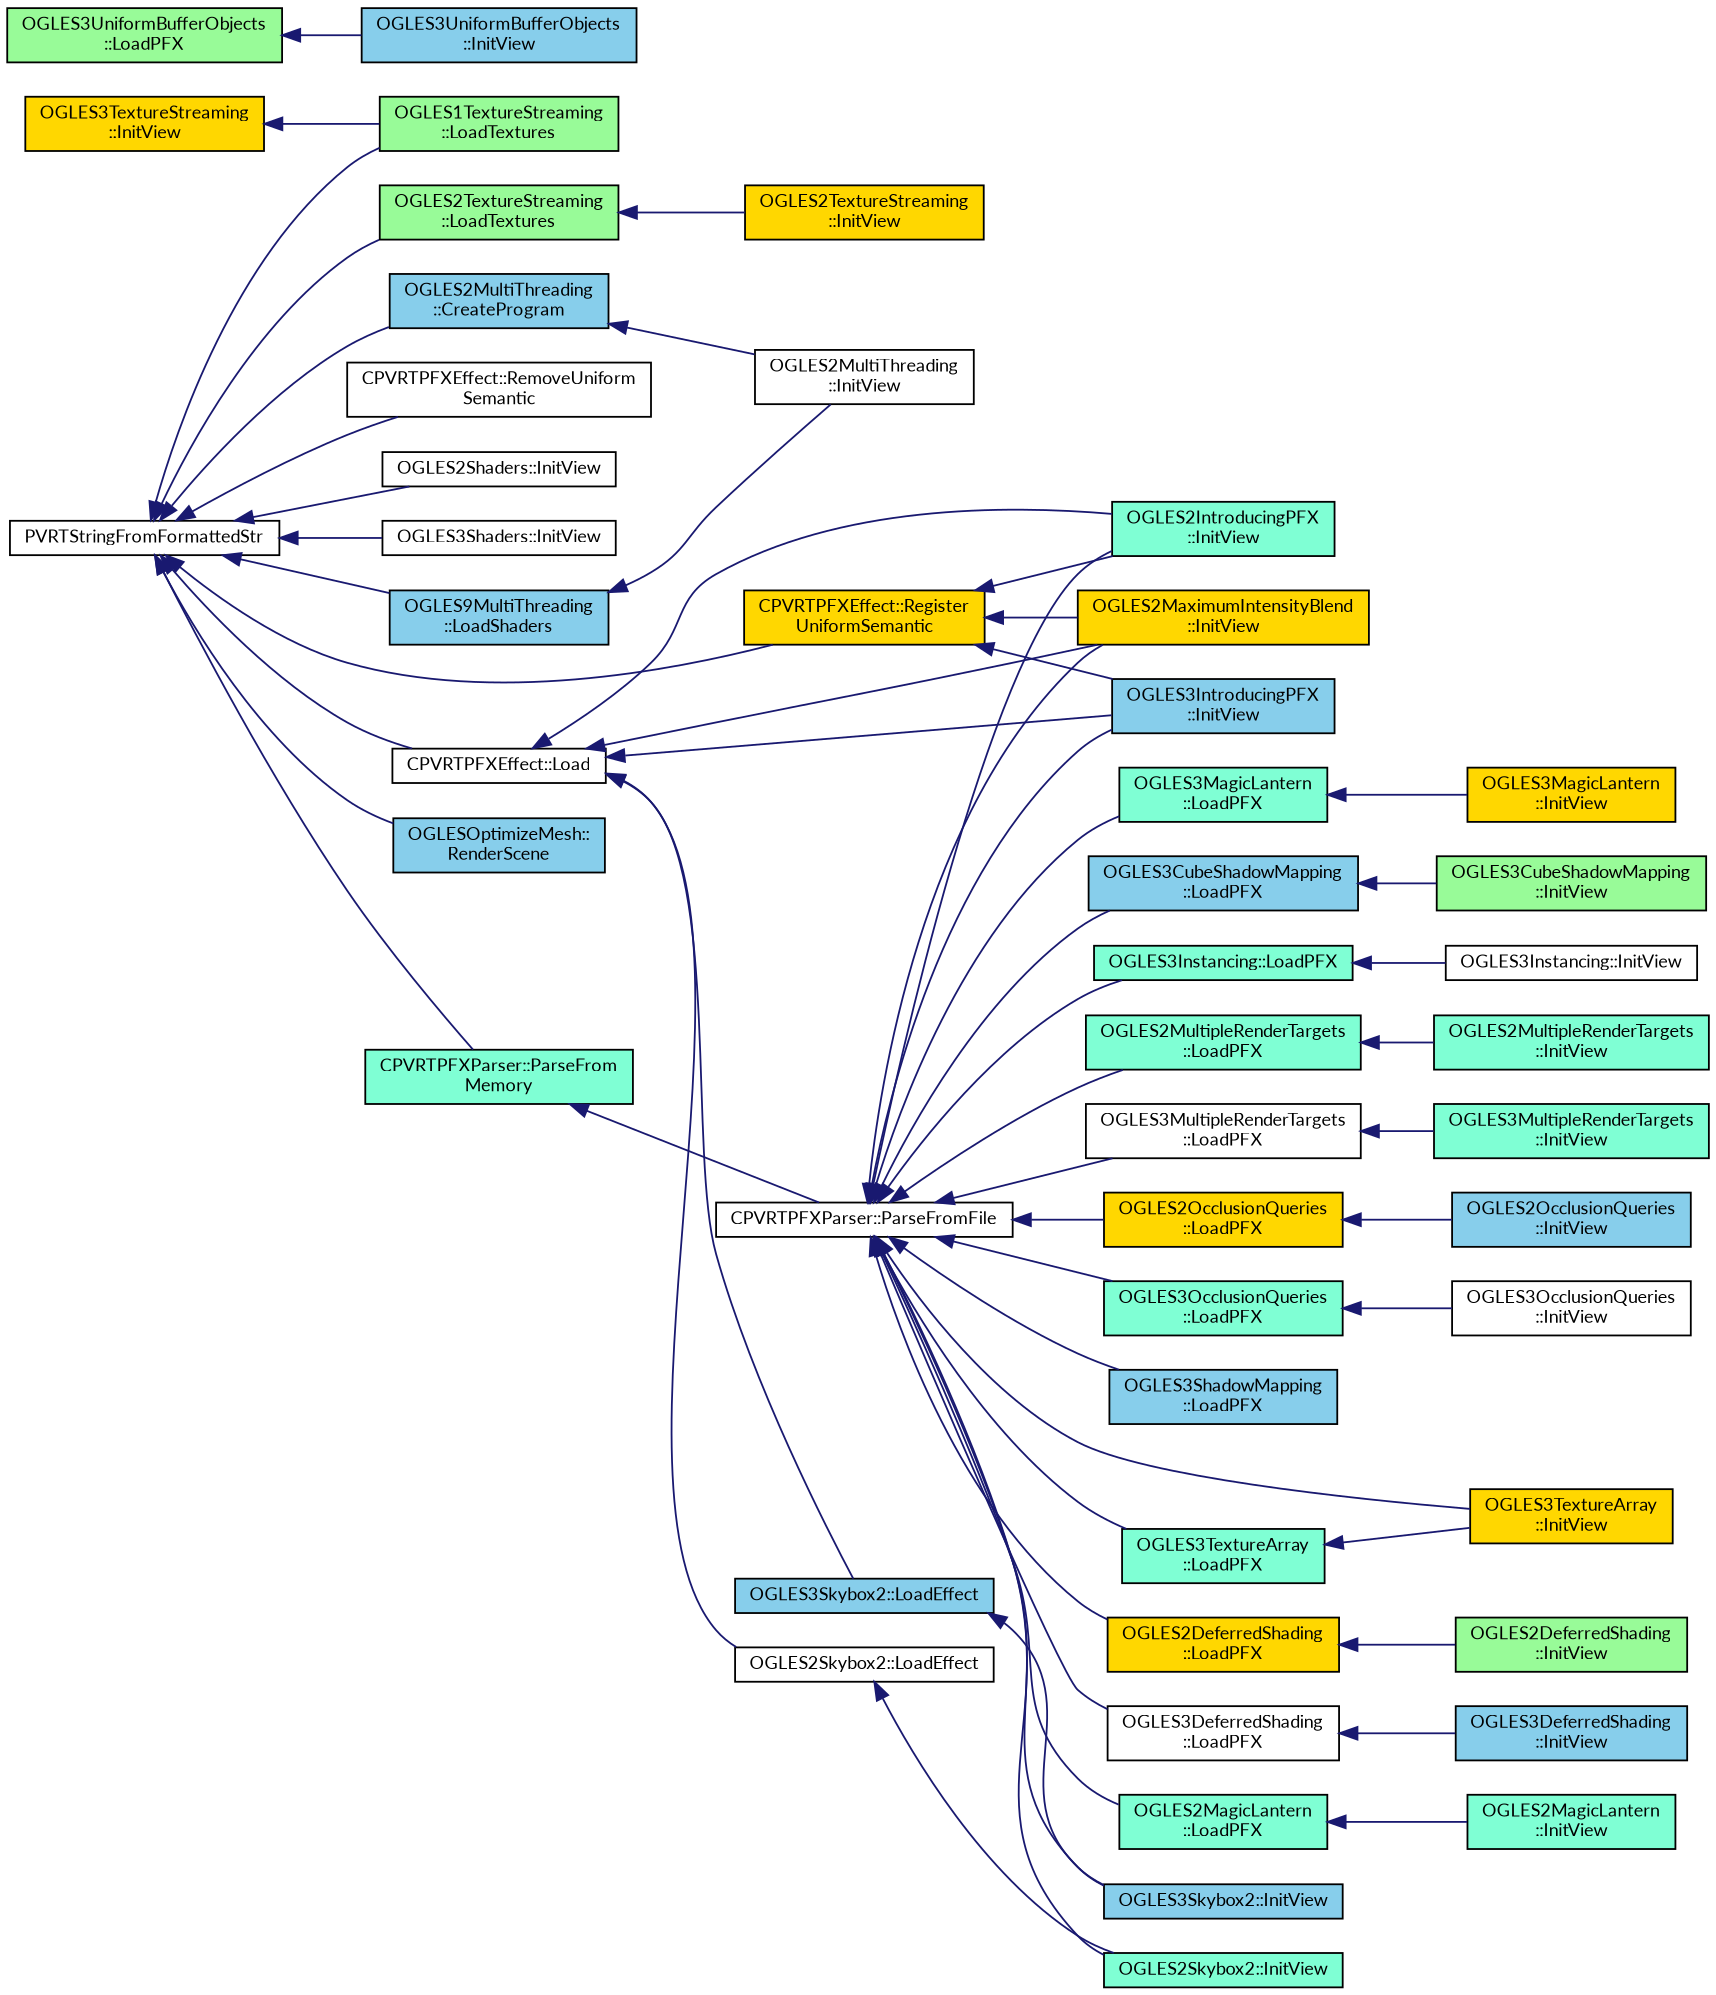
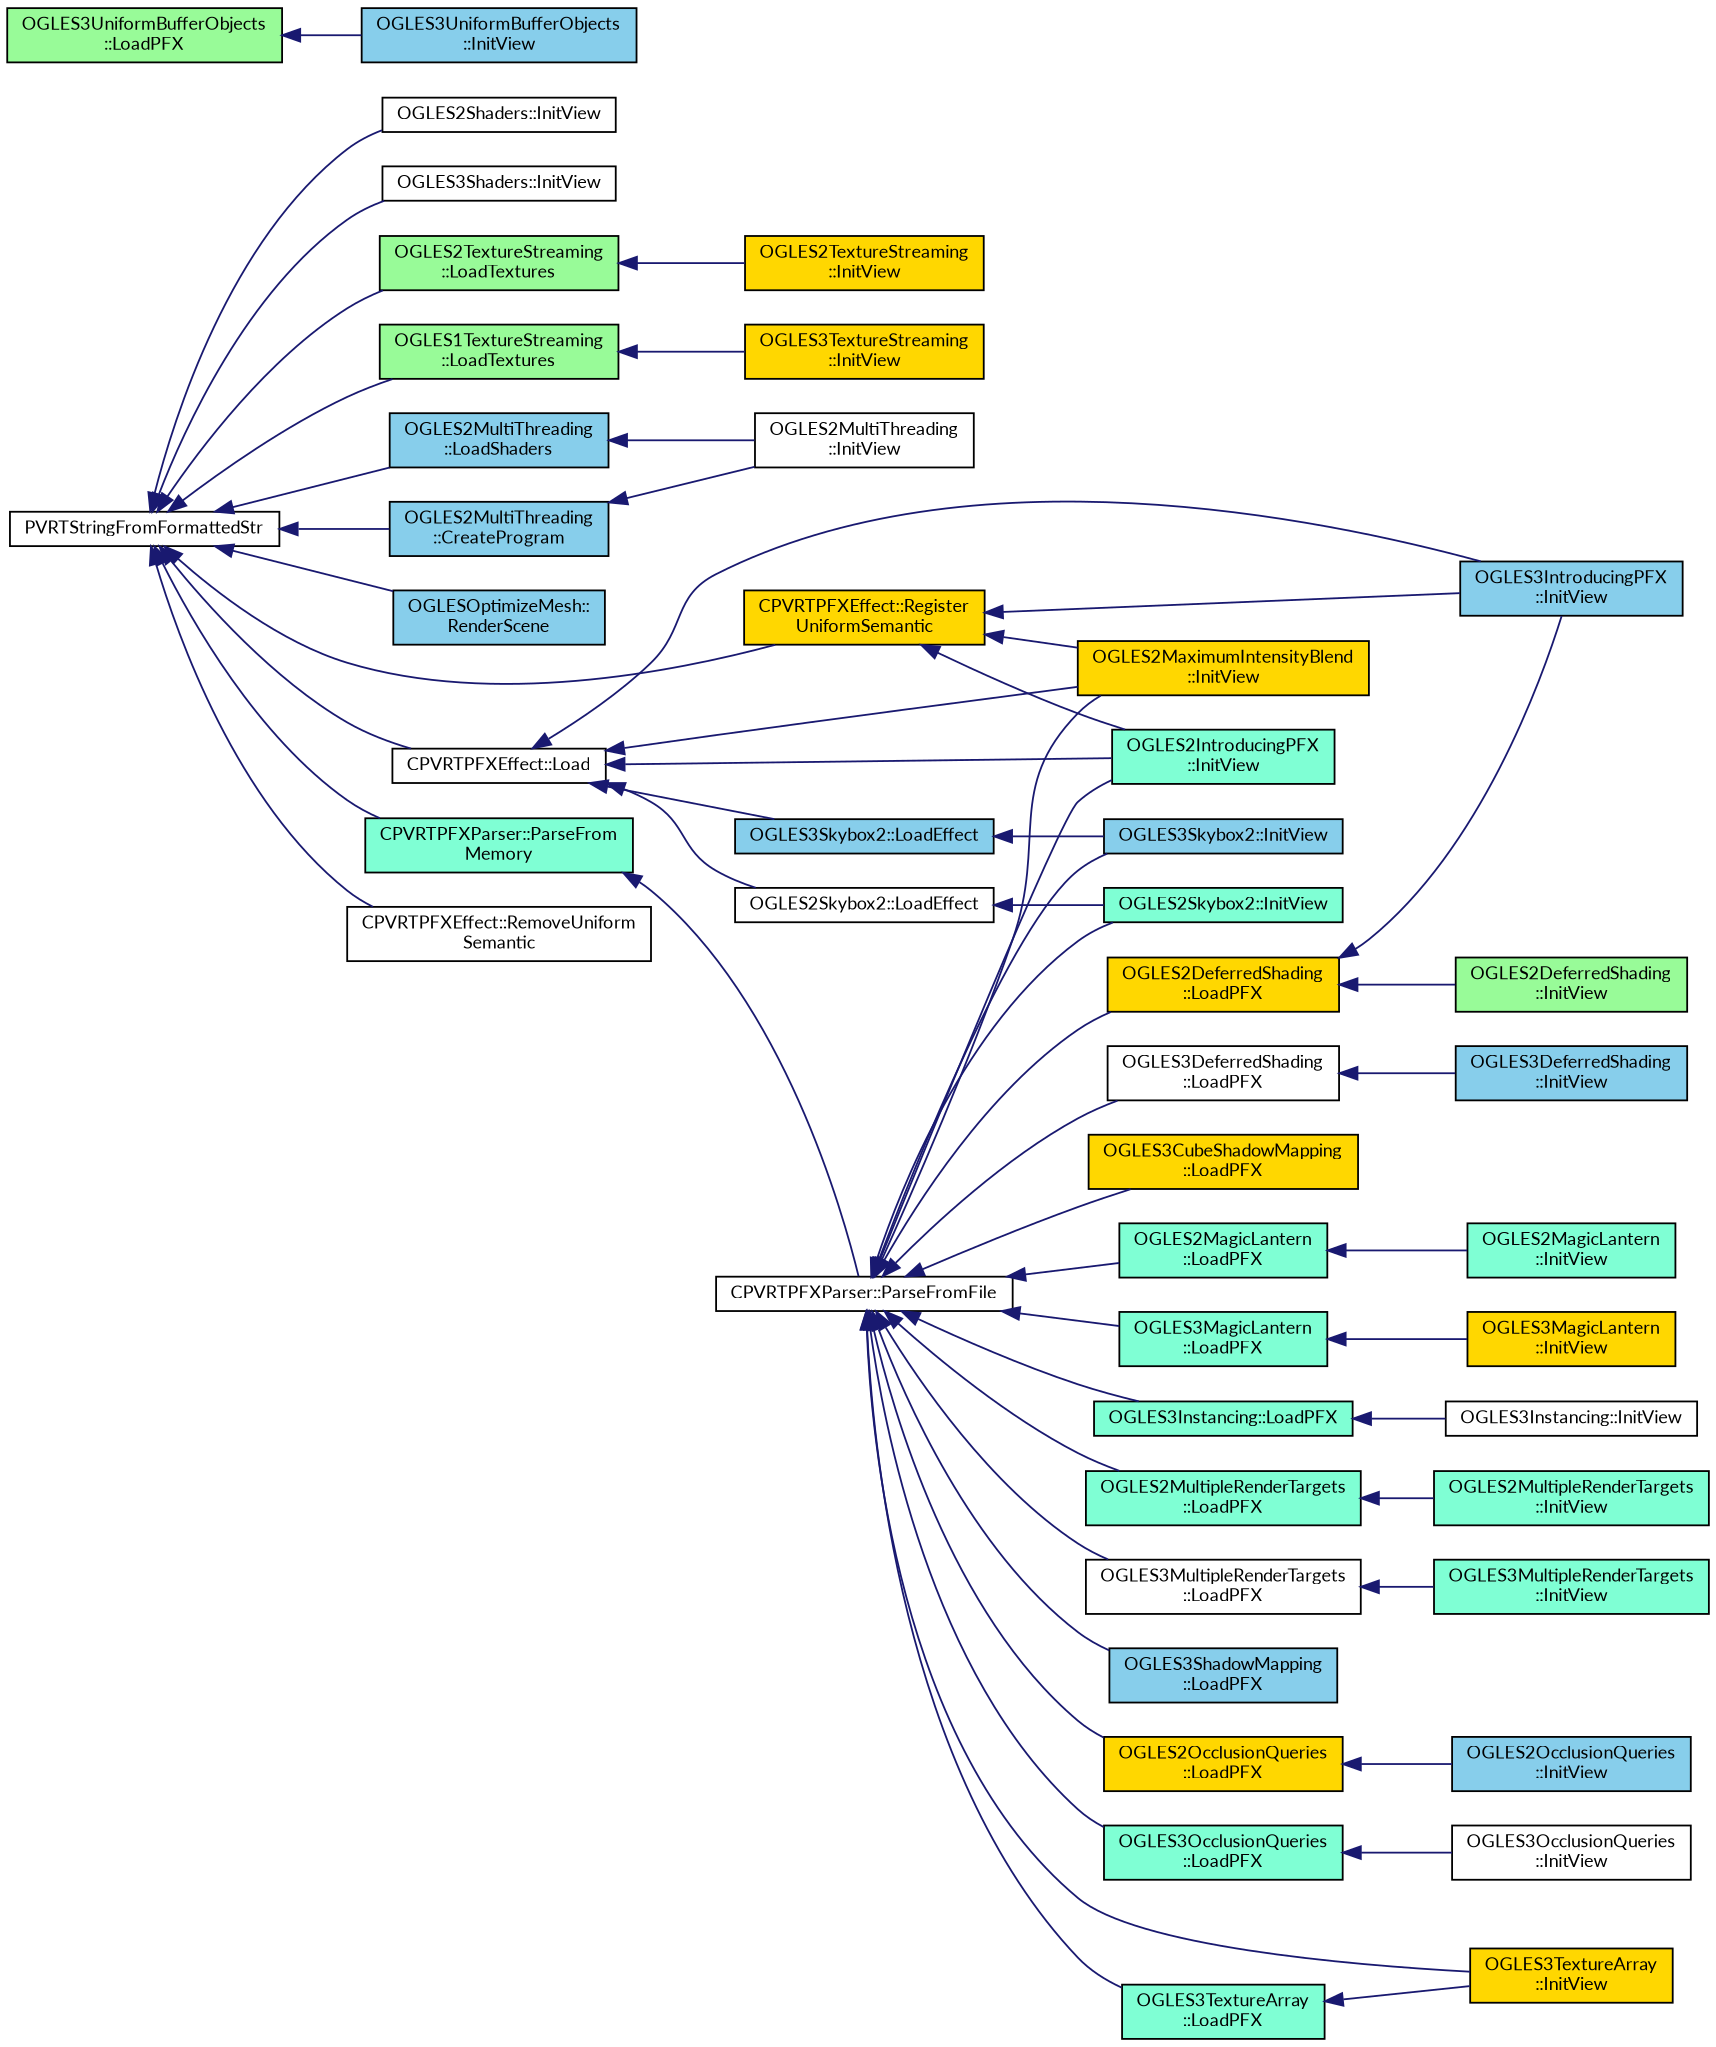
(331, 124) -> (691, 352)
(499, 618) -> (499, 440)
(1223, 883) -> (1223, 1162)
(1571, 883) -> none
(951, 933) -> (1483, 798)
